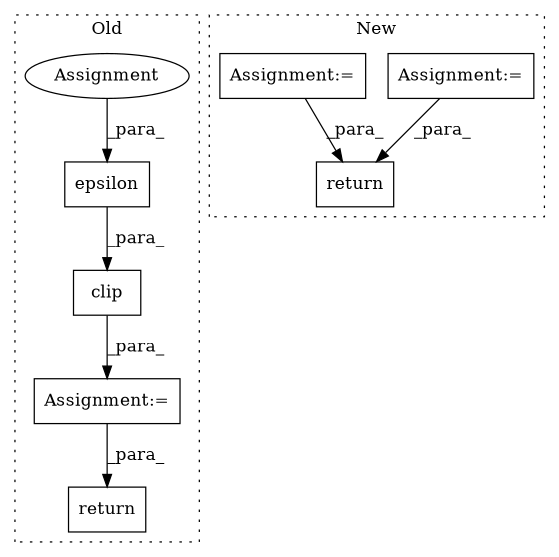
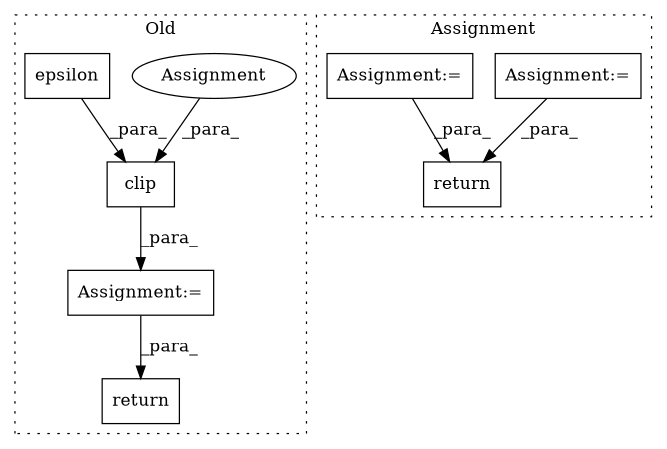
(377, 29) -> (484, 29)
(107, 124) -> (181, 125)
